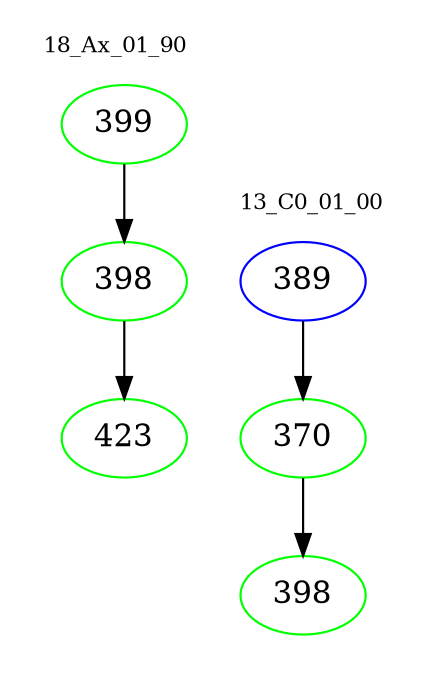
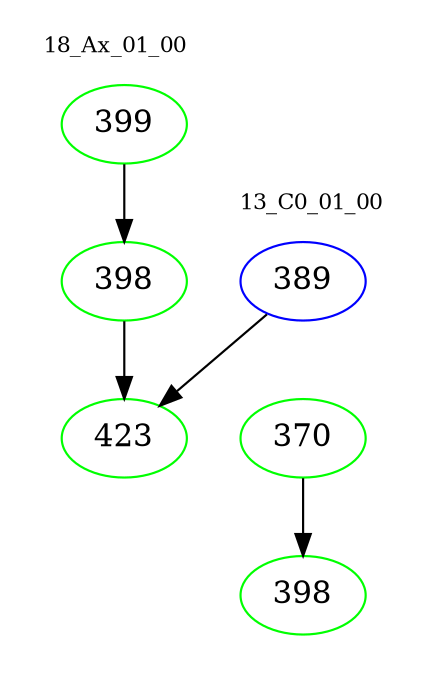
(116, 47) -> (116, 47)
(303, 349) -> (238, 339)
